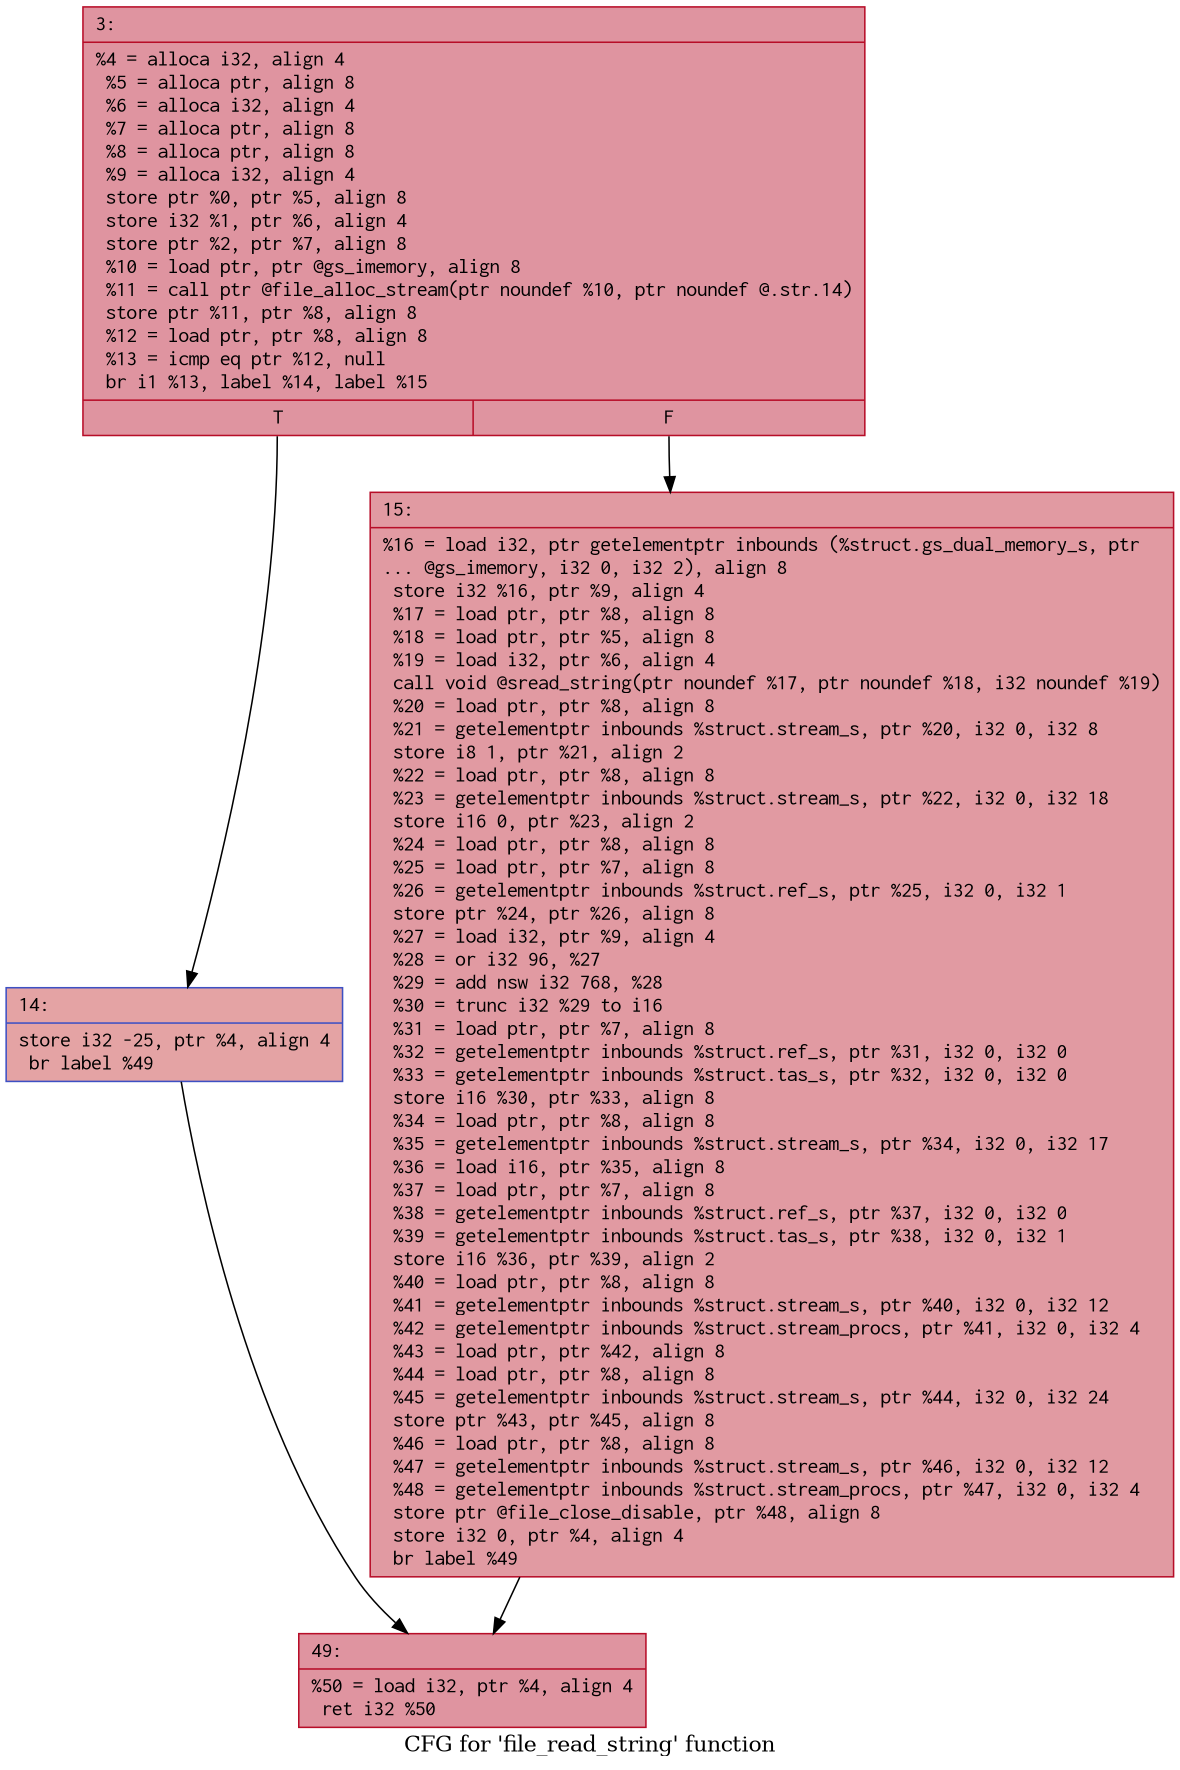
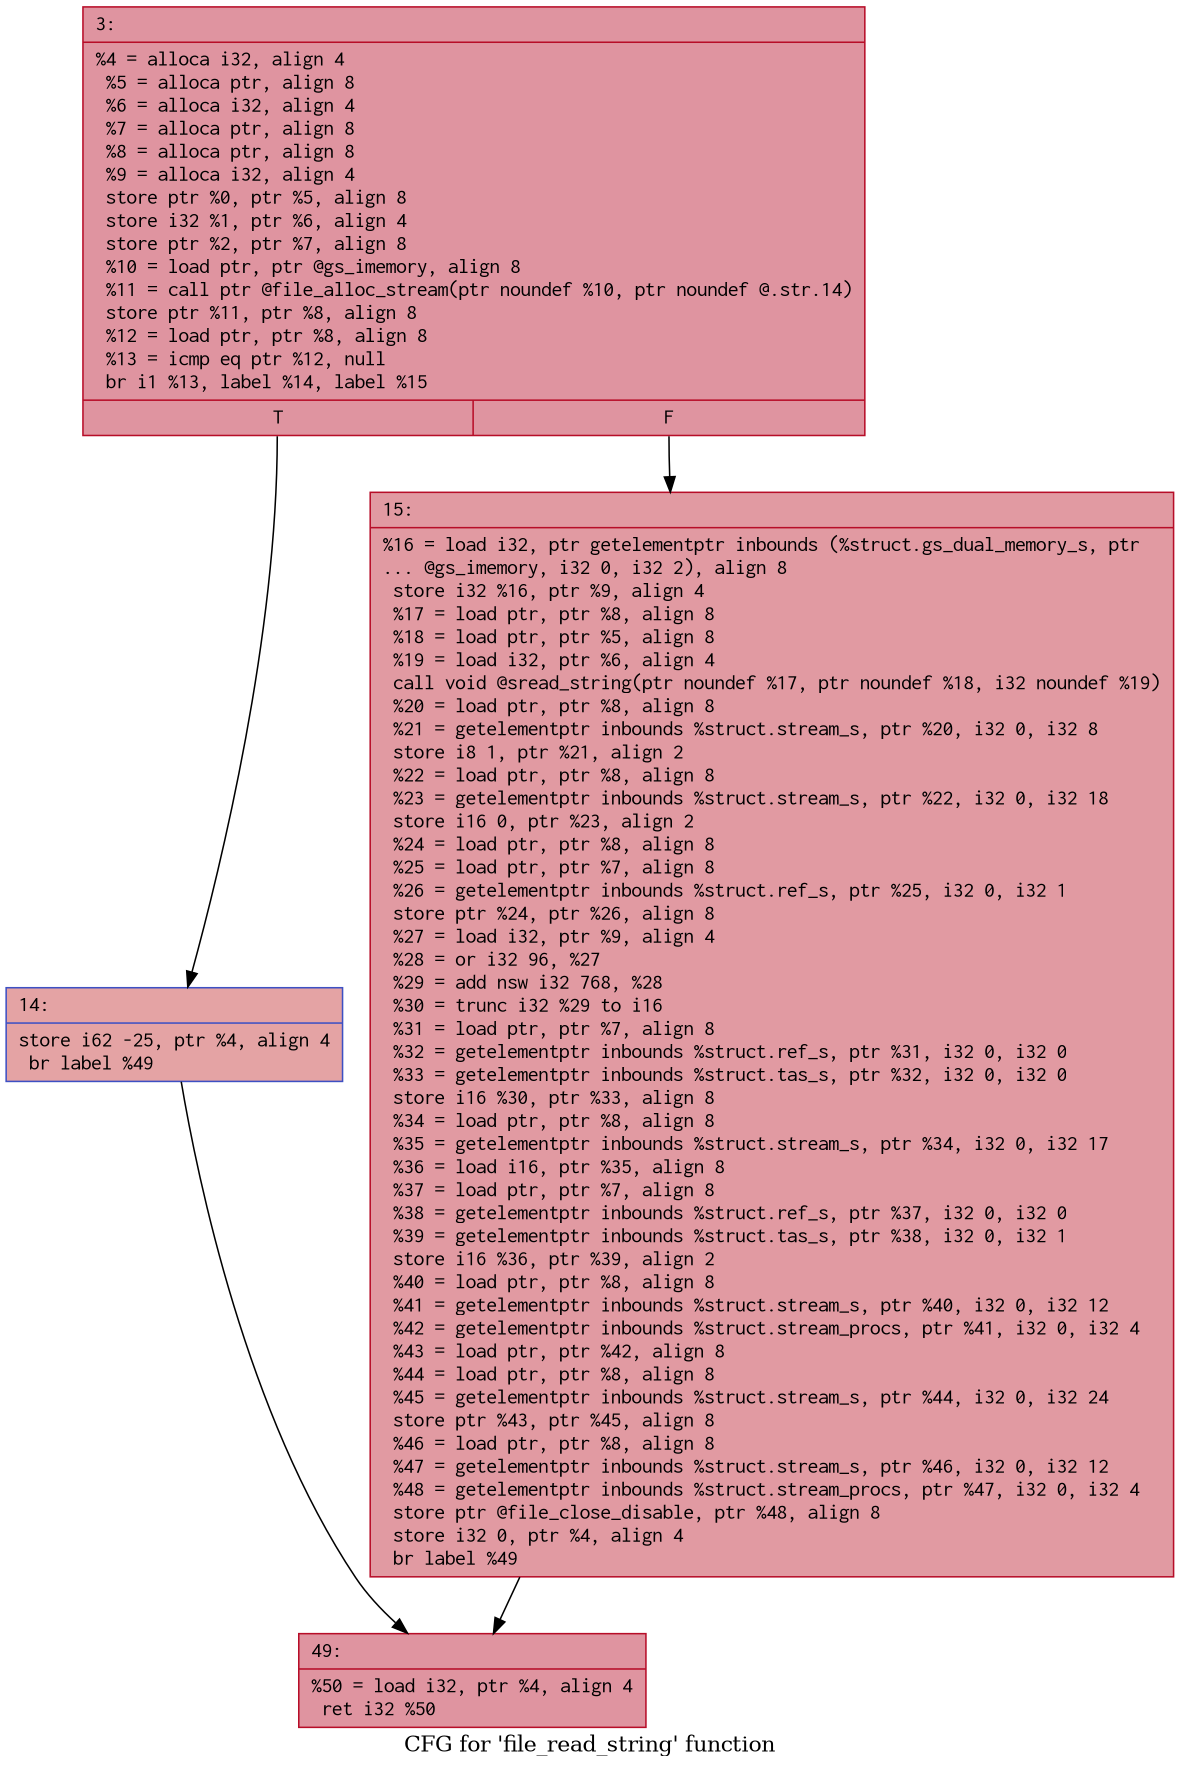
(174, 1040) -> (174, 1040)
